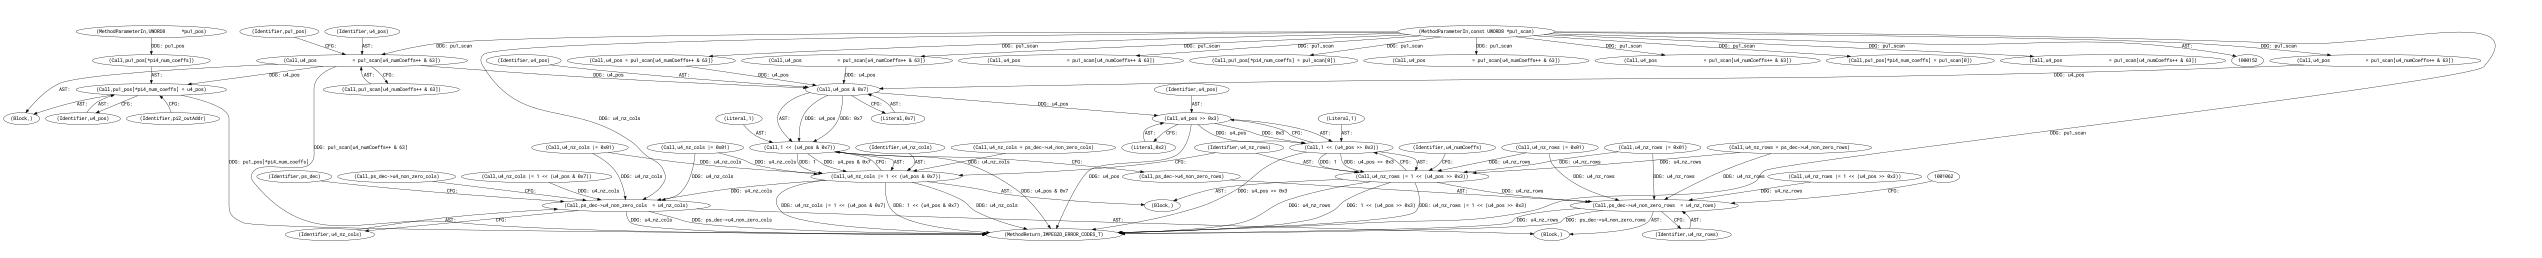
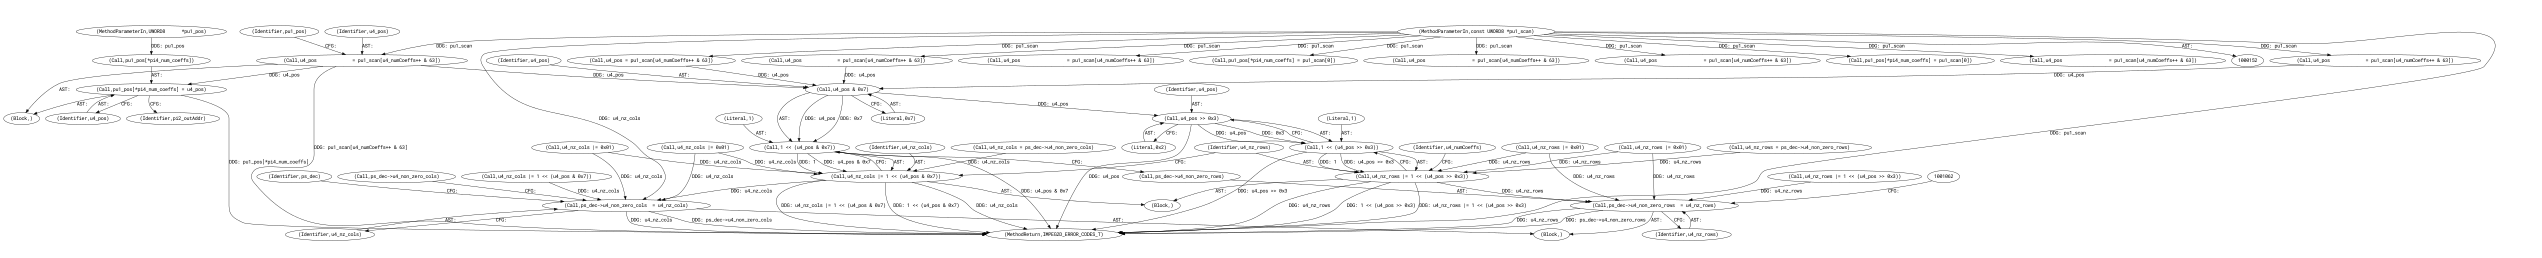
(391, 90) -> none
(168, 105) -> (149, 104)
(1718, 173) -> none
